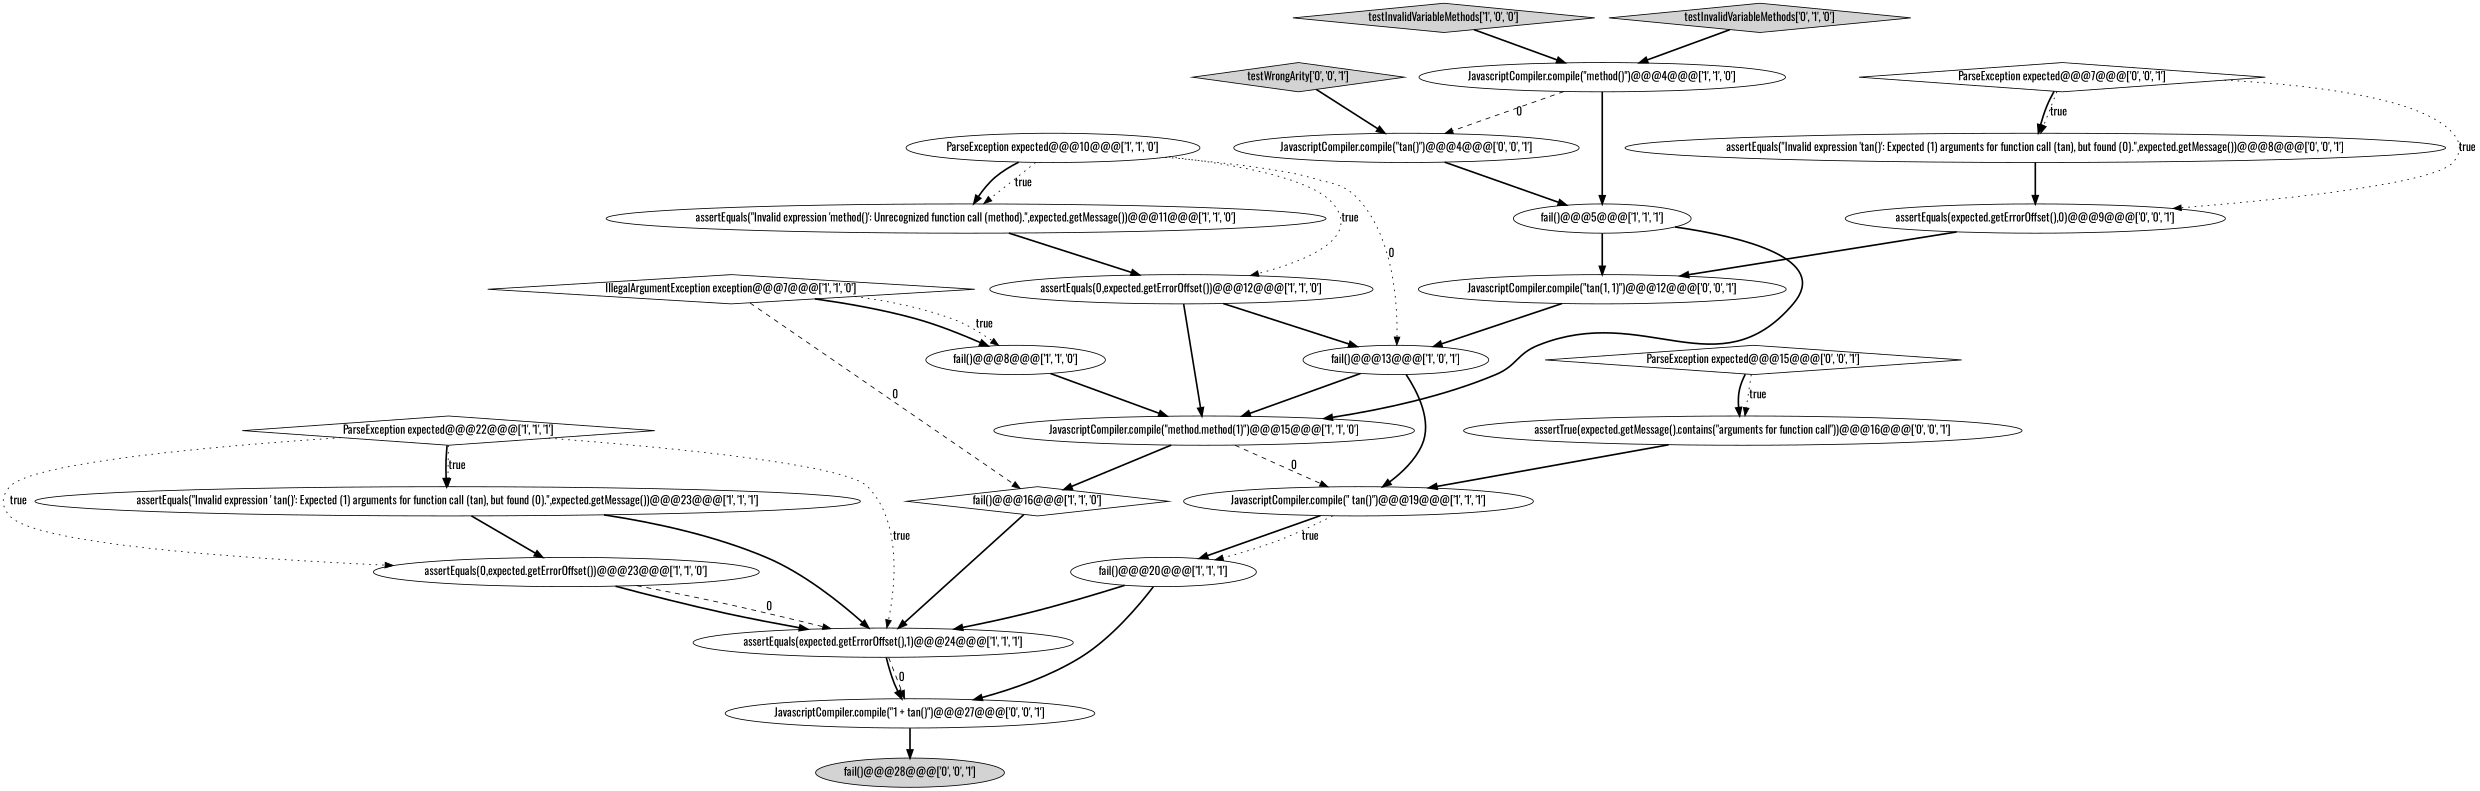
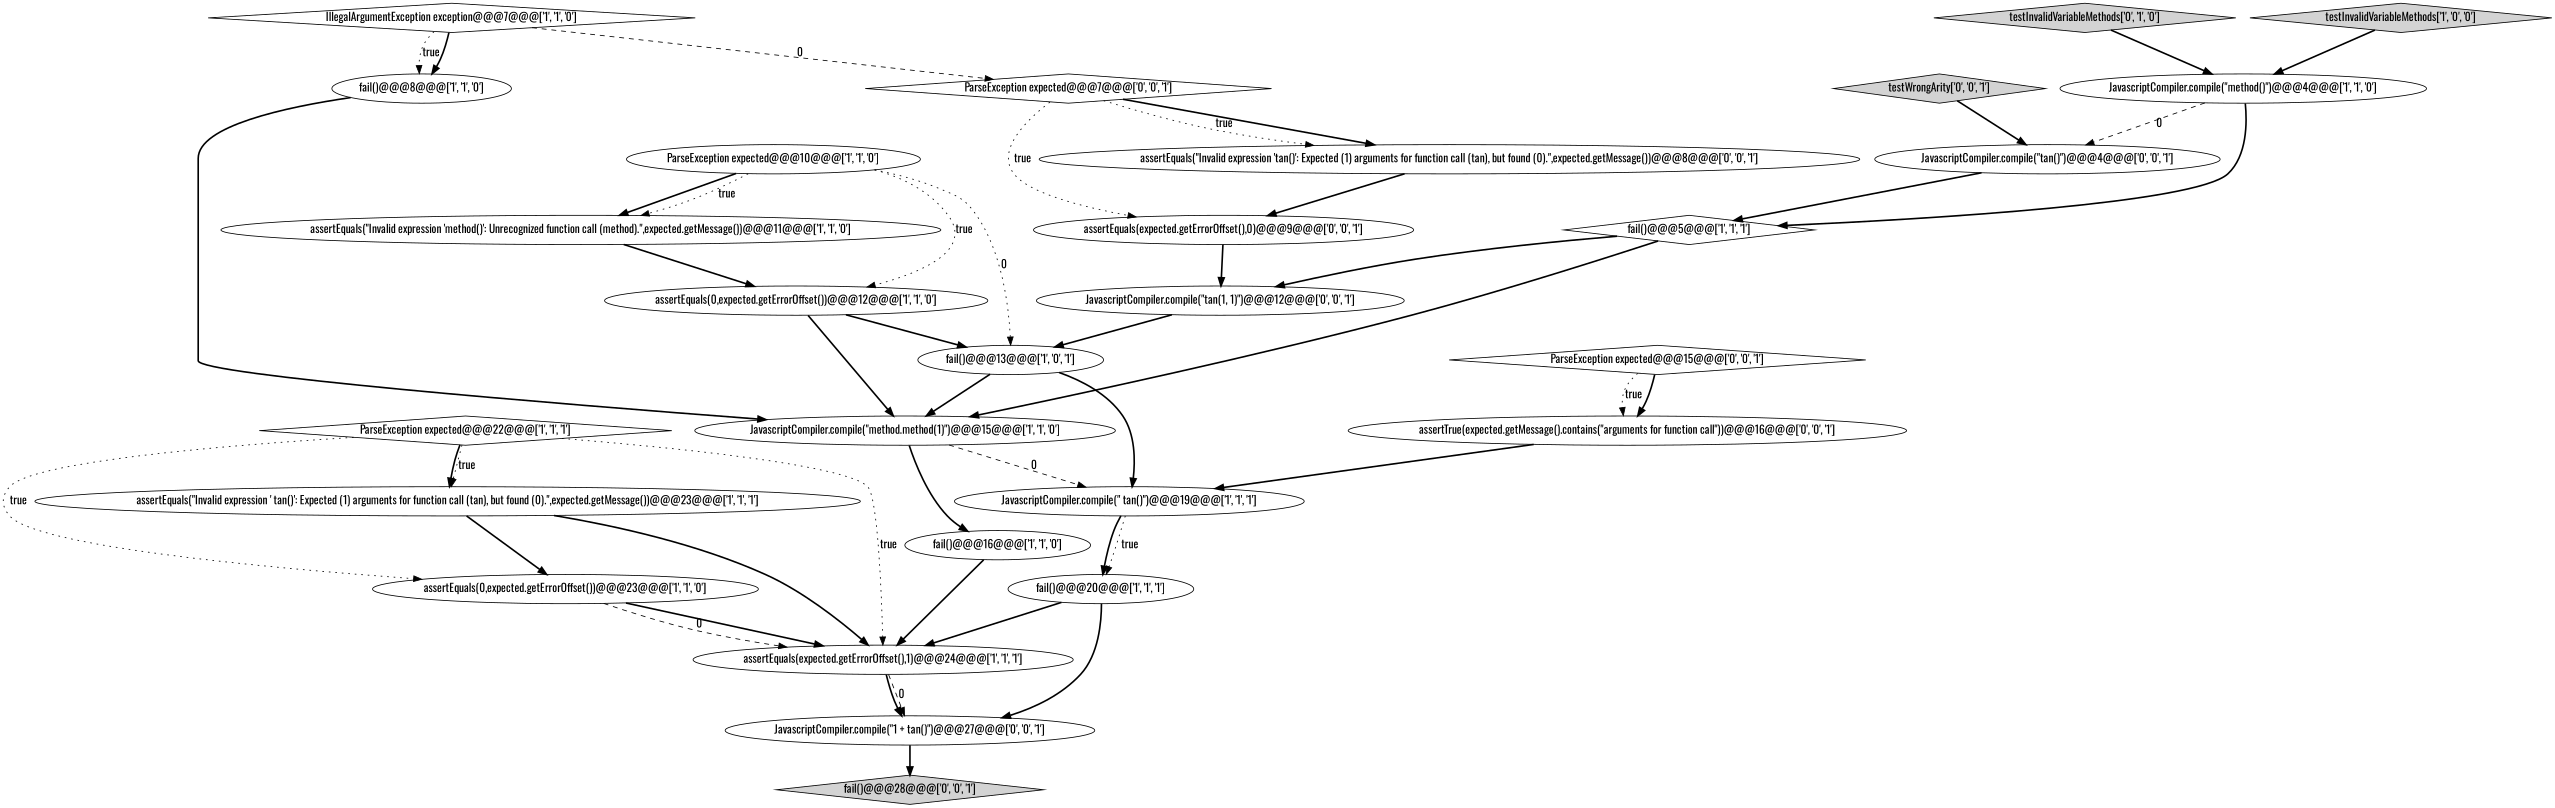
(1602, 219) -> (1689, 230)
(882, 393) -> (758, 53)
(1038, 501) -> (998, 545)
(910, 773) -> (910, 790)
